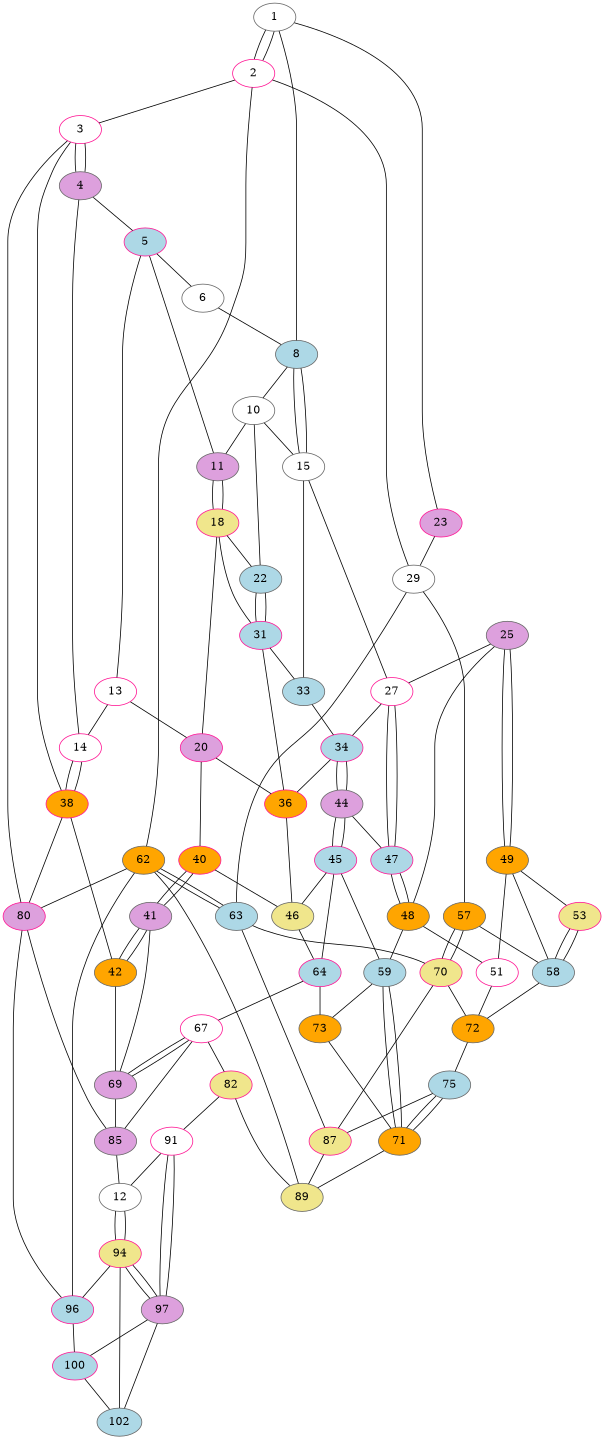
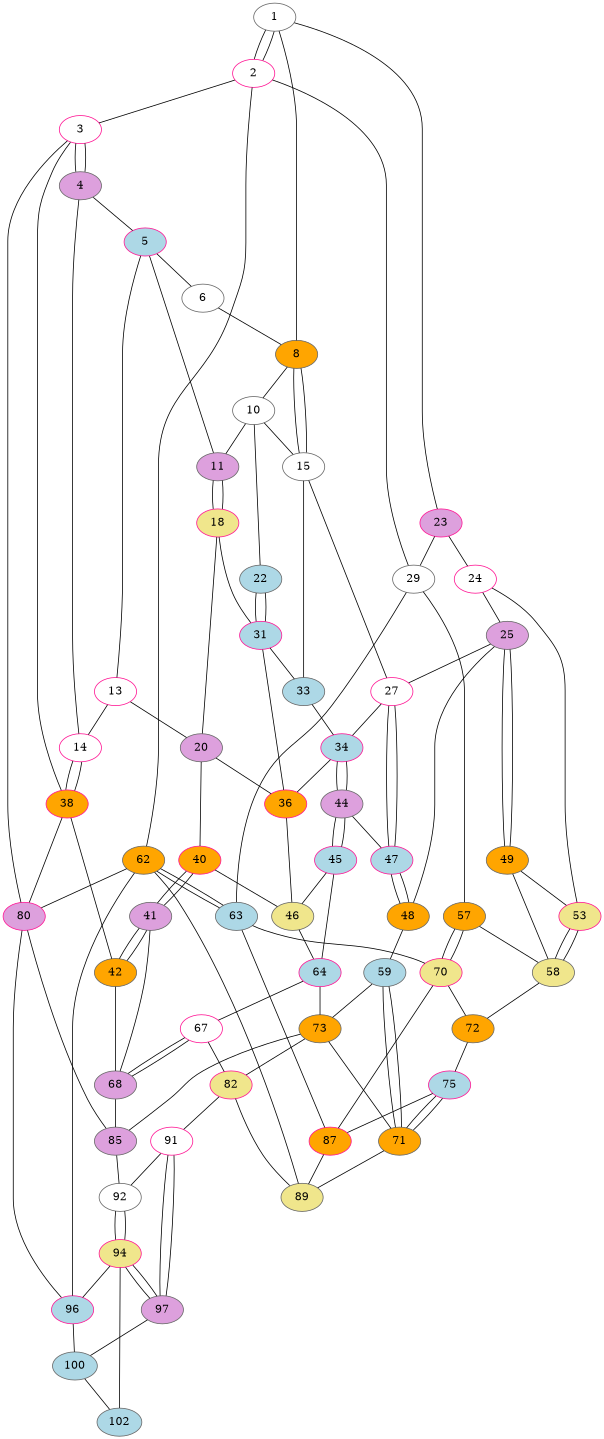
(297, 354) -> (297, 354)
(239, 551) -> none
none -> (475, 579)
(201, 748) -> (201, 748)
(360, 916) -> none
(497, 973) -> none
(553, 973) -> (553, 973)
none -> (276, 1057)
(116, 1085) -> (116, 1085)
(158, 1085) -> (207, 1069)
(450, 1085) -> (450, 1085)
(330, 1141) -> (330, 1141)
(120, 1197) -> (120, 1197)
(75, 1366) -> (75, 1366)
(141, 1366) -> none
